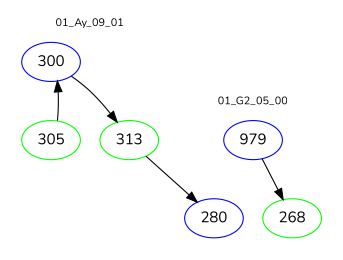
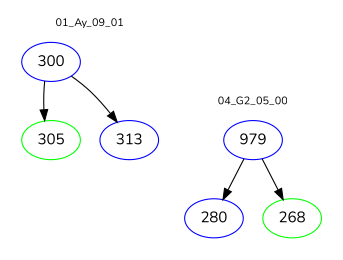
(253, 102) -> (253, 102)
(58, 106) -> (44, 95)
(129, 140) -> (129, 140)
(168, 176) -> (236, 174)
